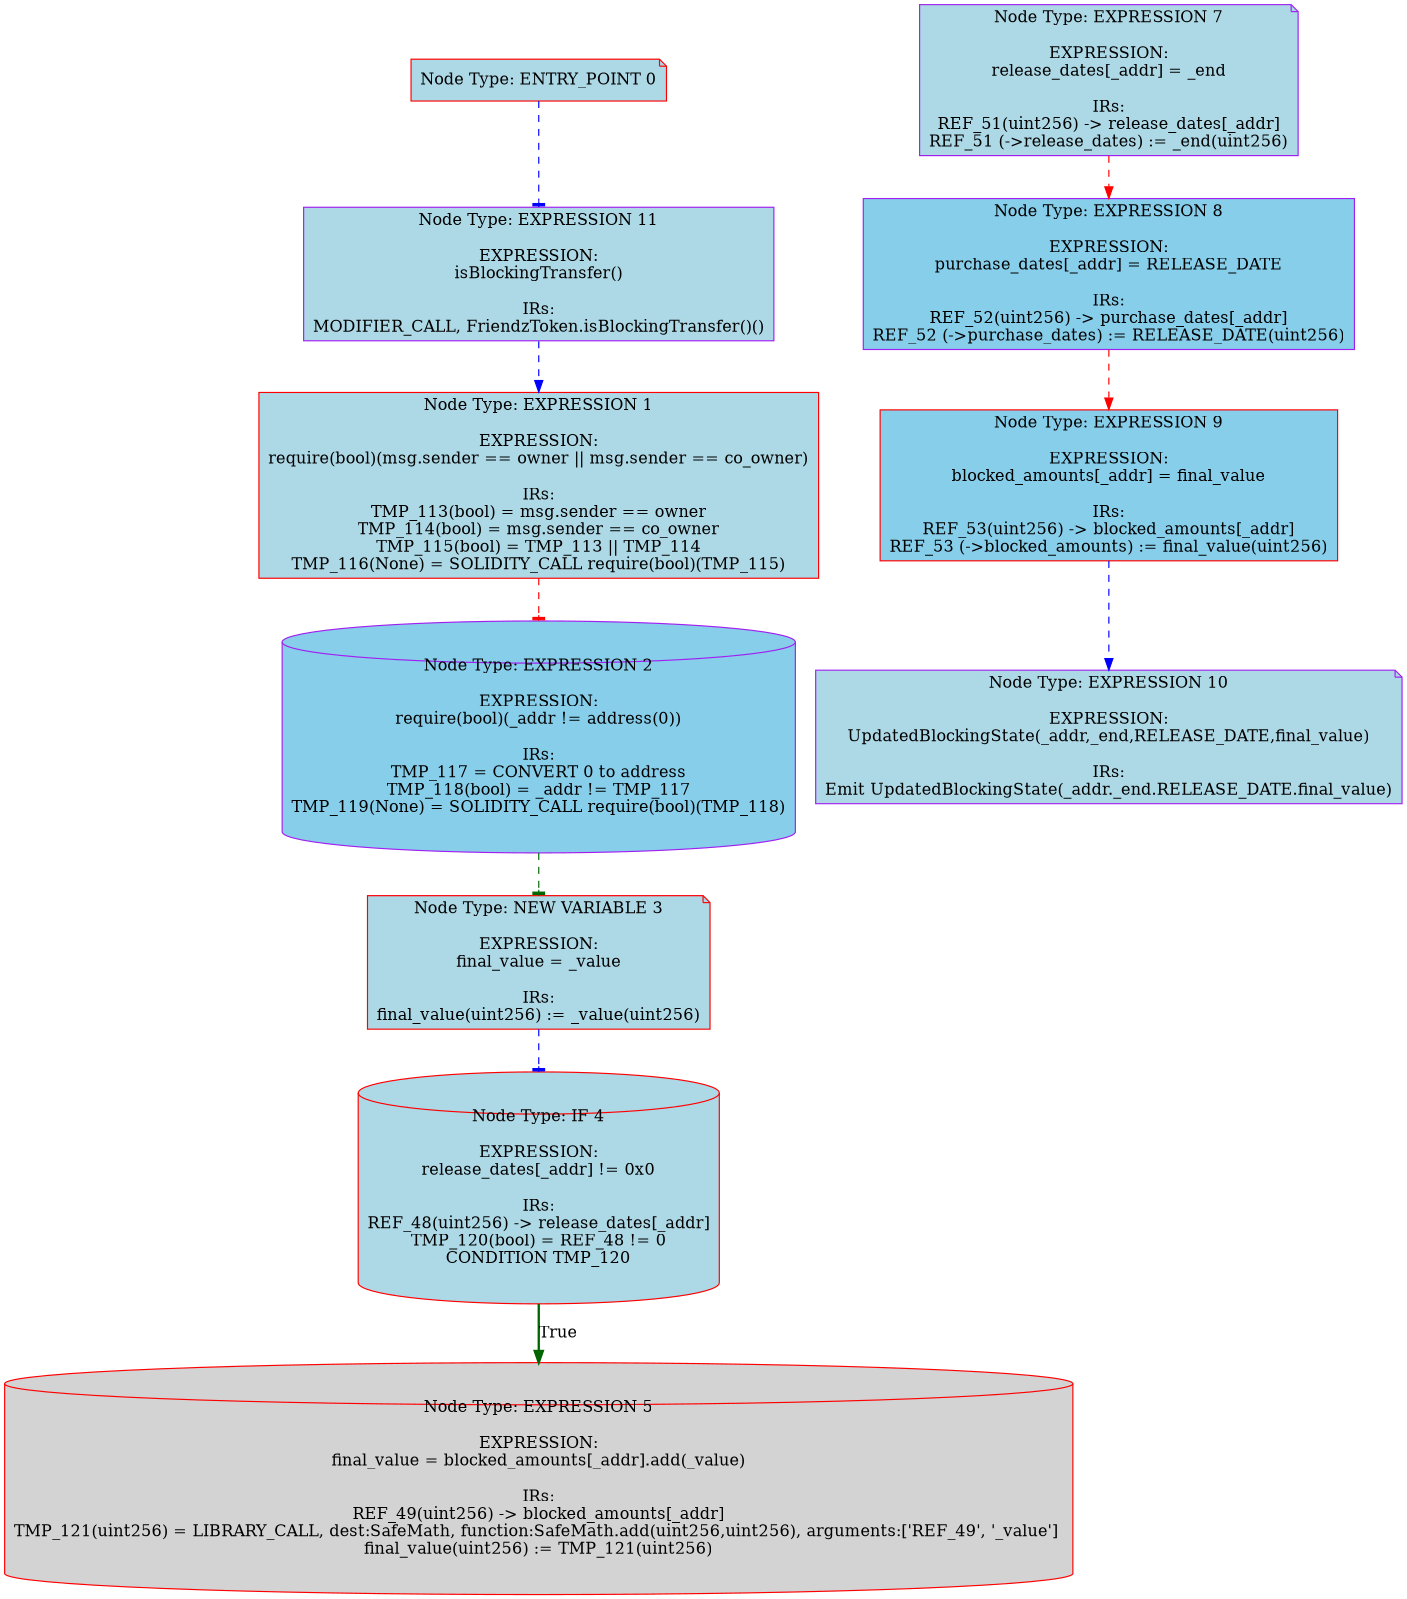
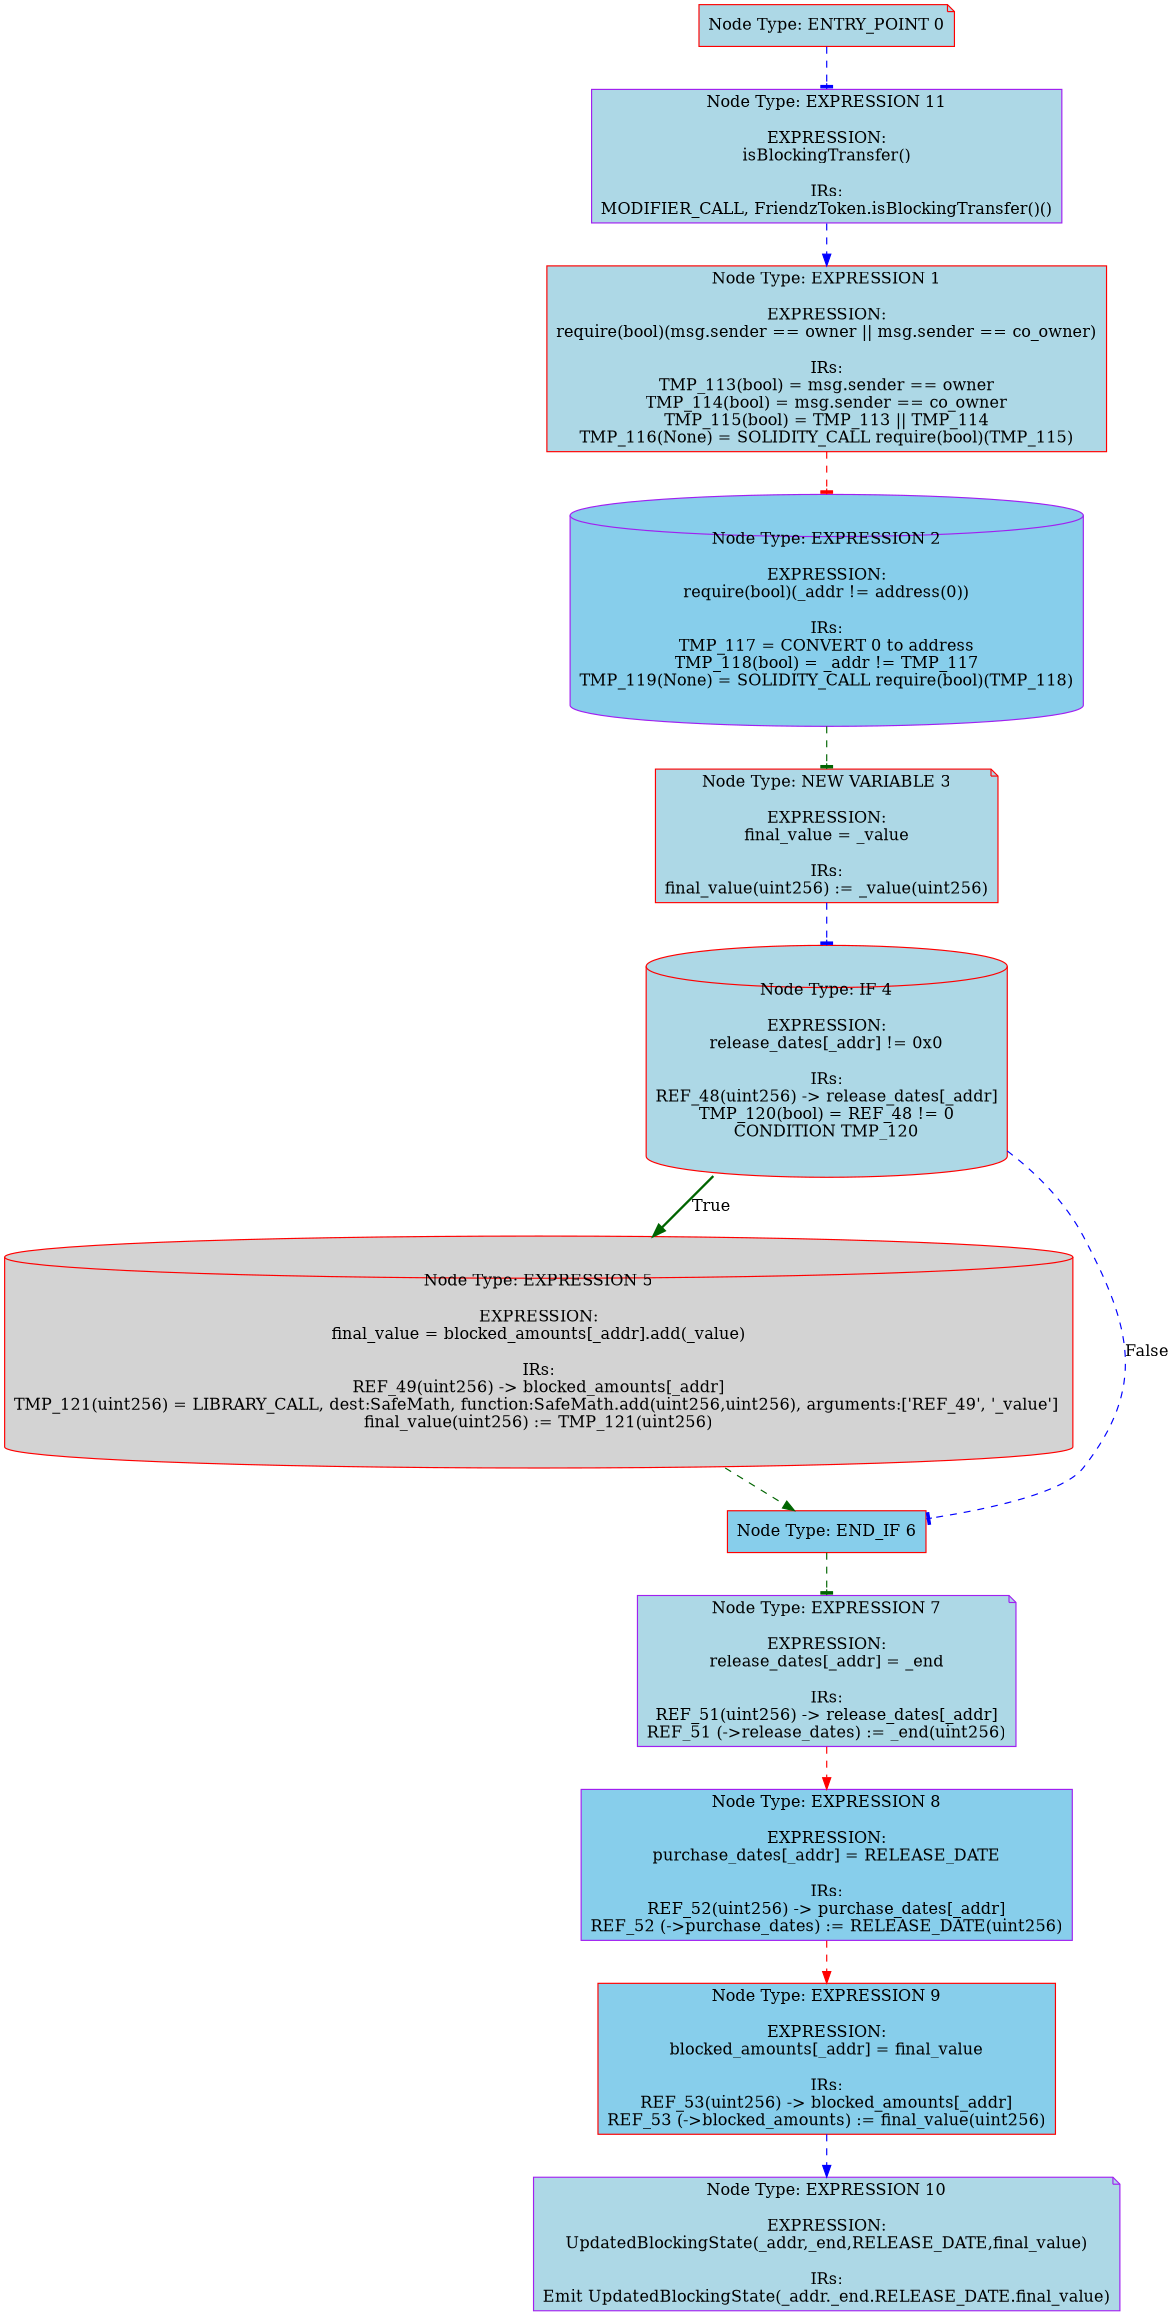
none -> (827, 1532)
